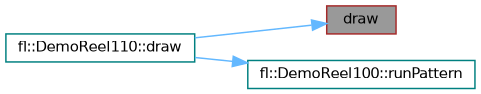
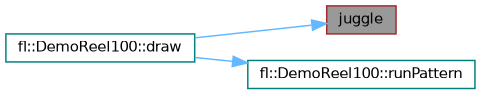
(361, 20) -> (361, 20)
(100, 48) -> (100, 48)
